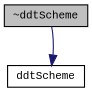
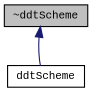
(53, 41) -> (39, 52)
